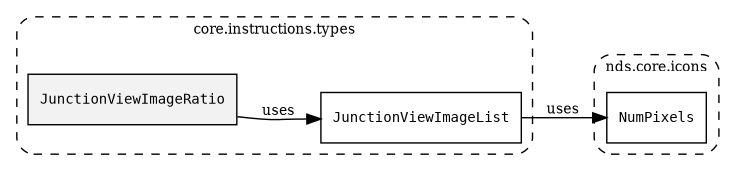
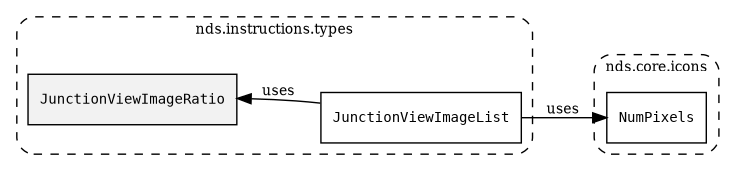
(275, 30) -> (275, 30)
(272, 120) -> (286, 100)
